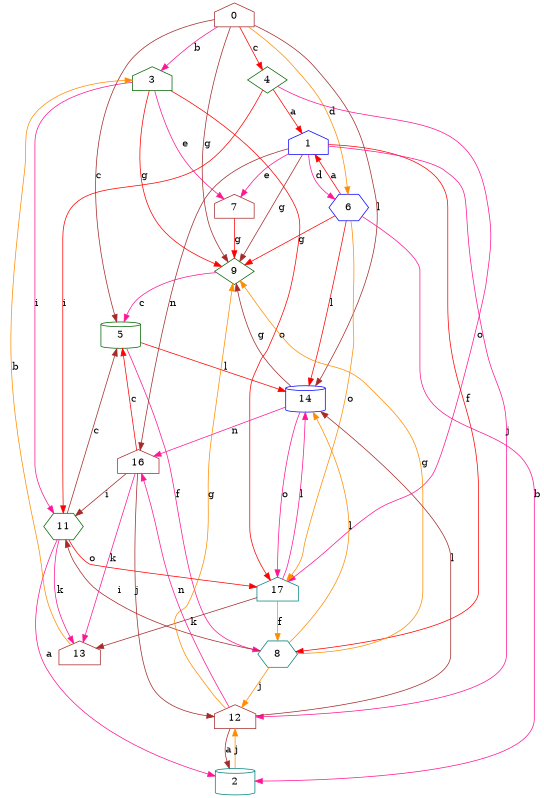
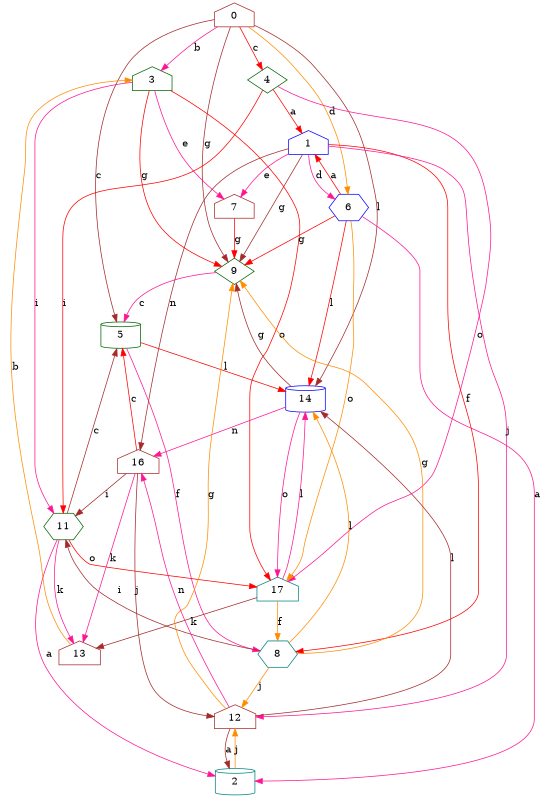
(538, 495) -> (538, 495)
